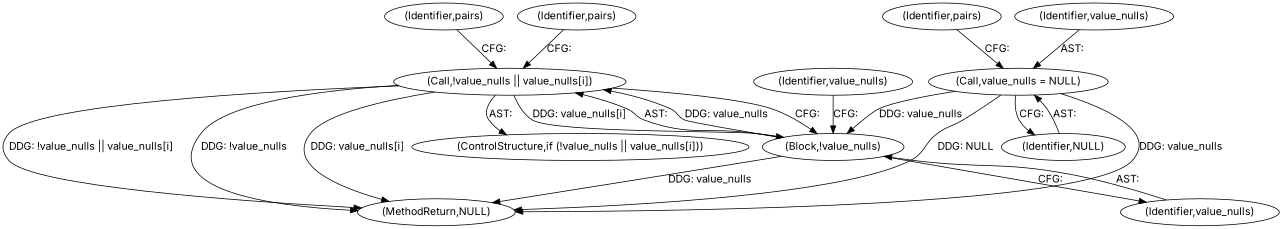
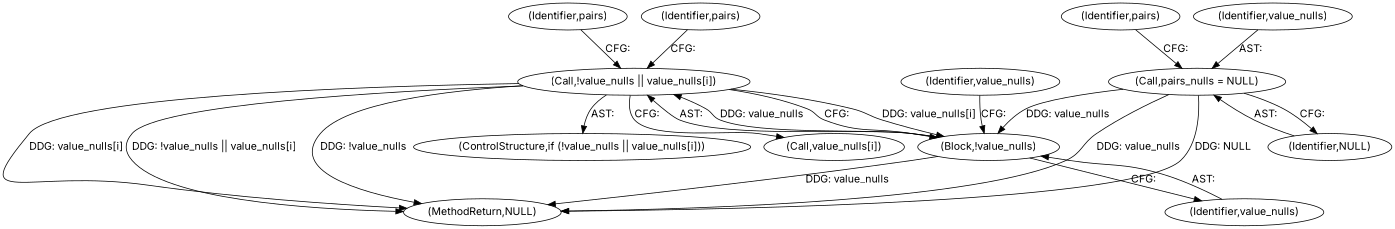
(1018, 82) -> (1197, 82)
none -> (834, 147)
